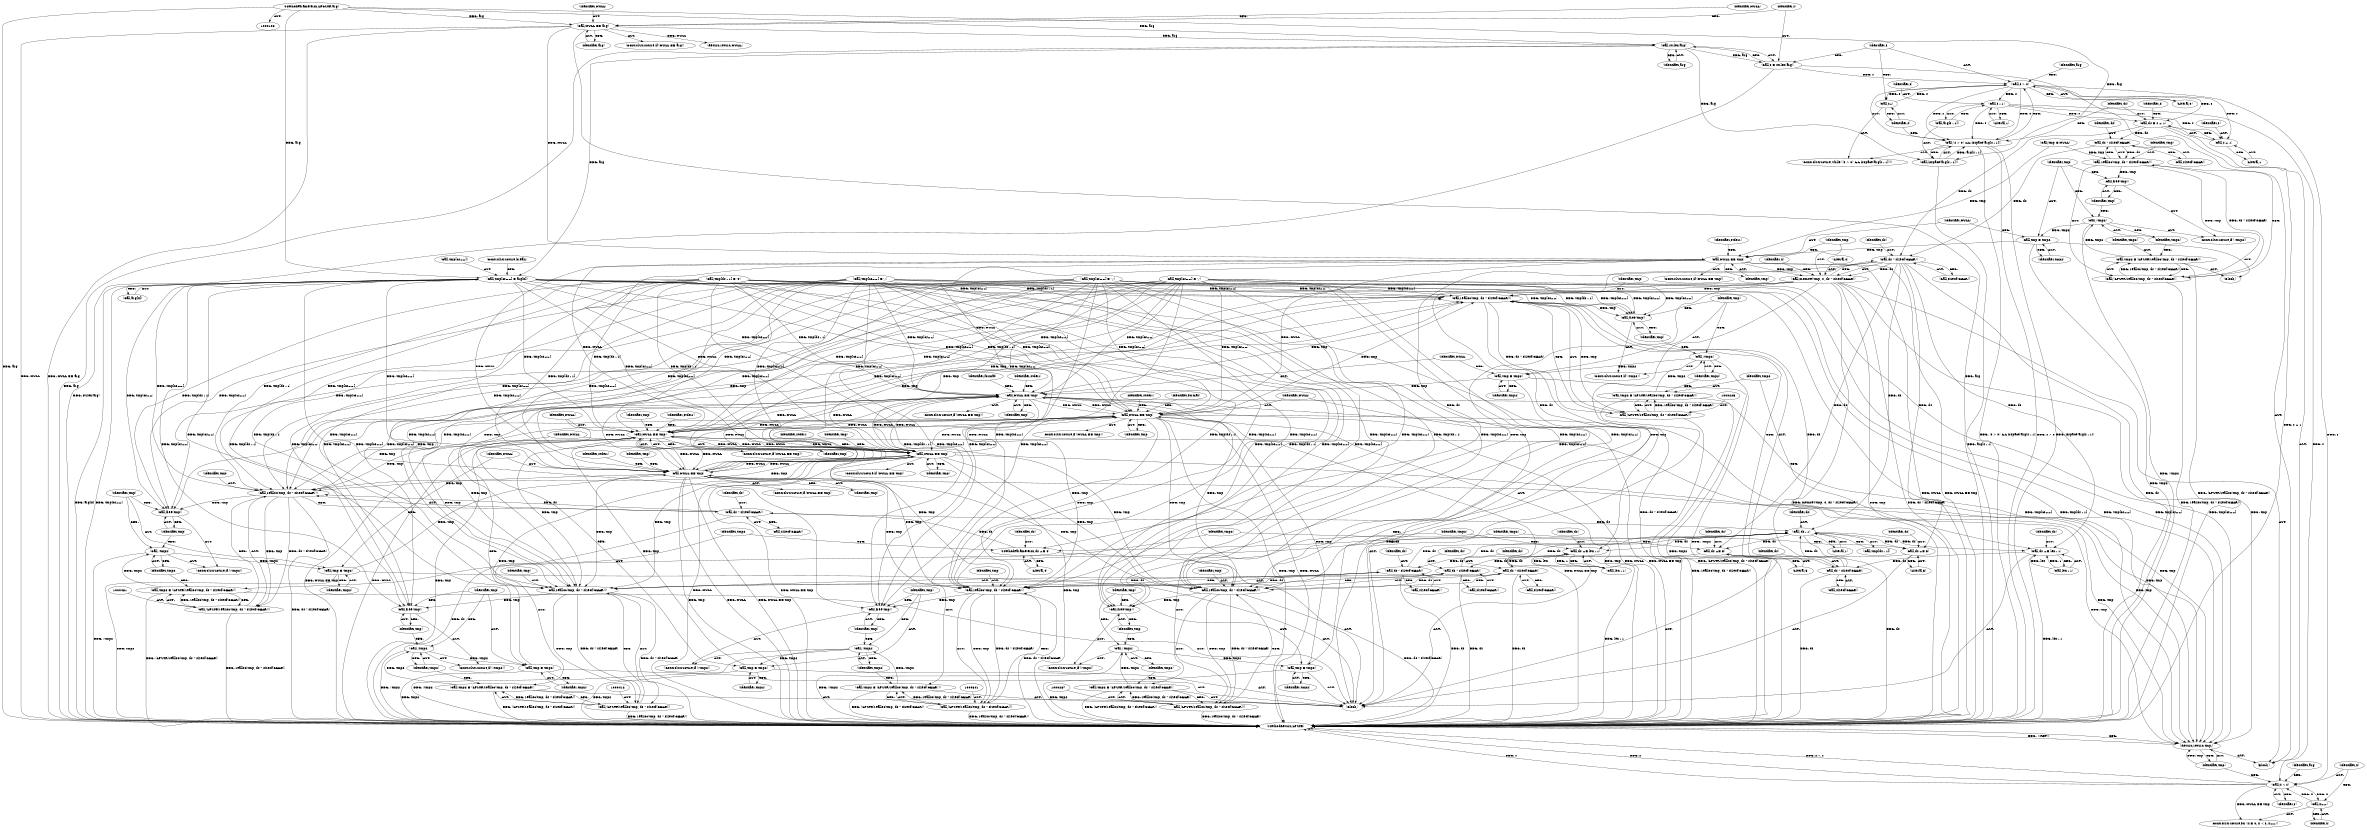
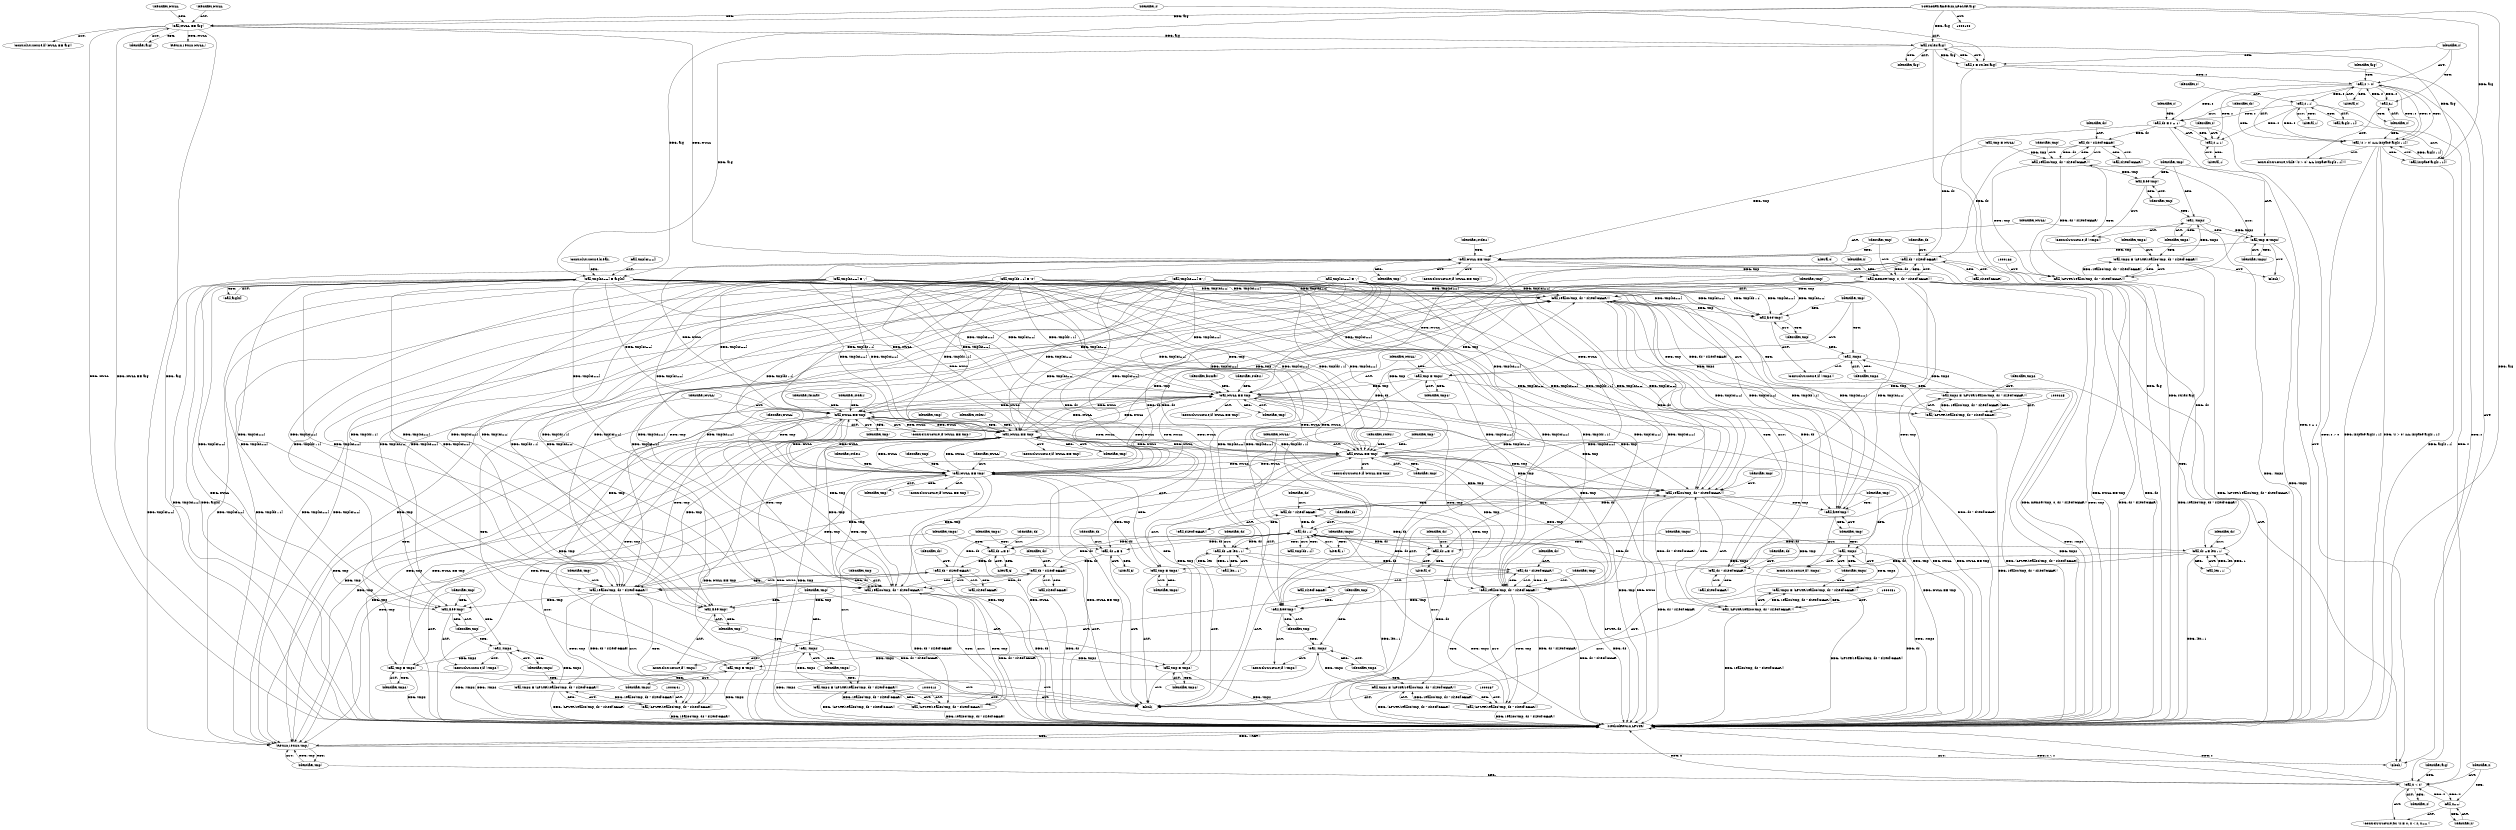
none -> (2005, 260)
(1025, 551) -> (1443, 551)
(1893, 629) -> (1613, 629)
(2254, 804) -> (2398, 804)
